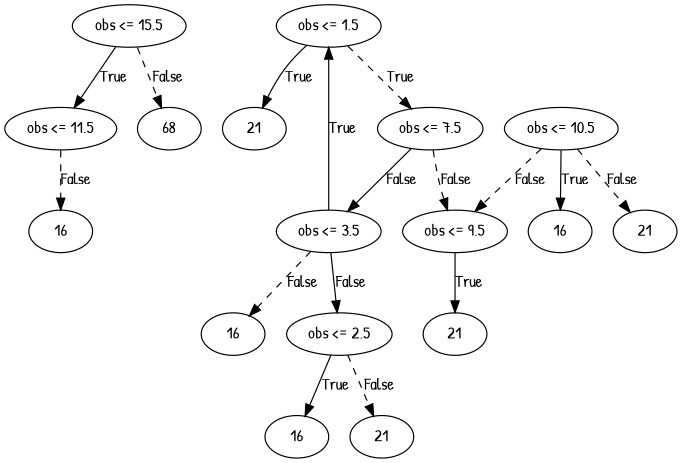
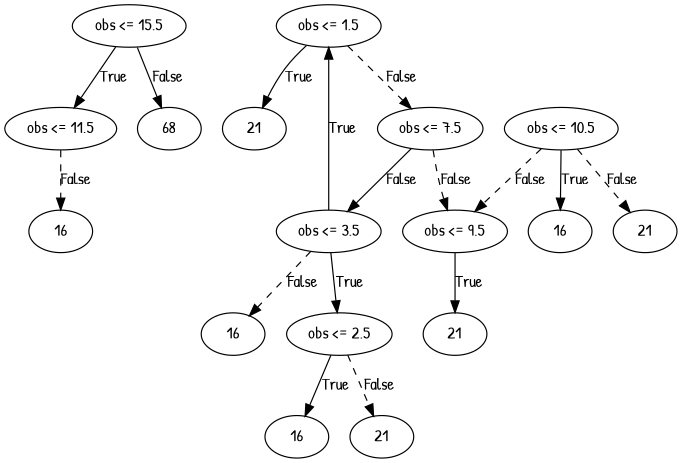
(147, 72) -> (147, 72)
(400, 77) -> (401, 77)
(351, 283) -> (349, 283)
